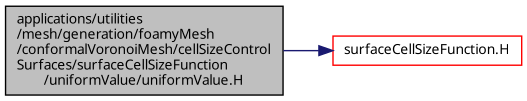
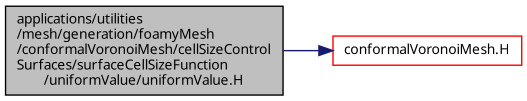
(427, 51) -> (427, 51)
